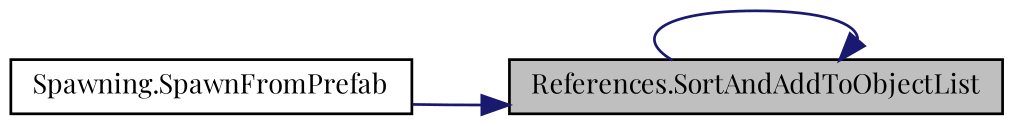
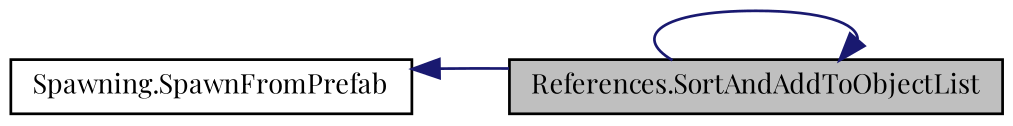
(447, 105) -> (474, 68)
